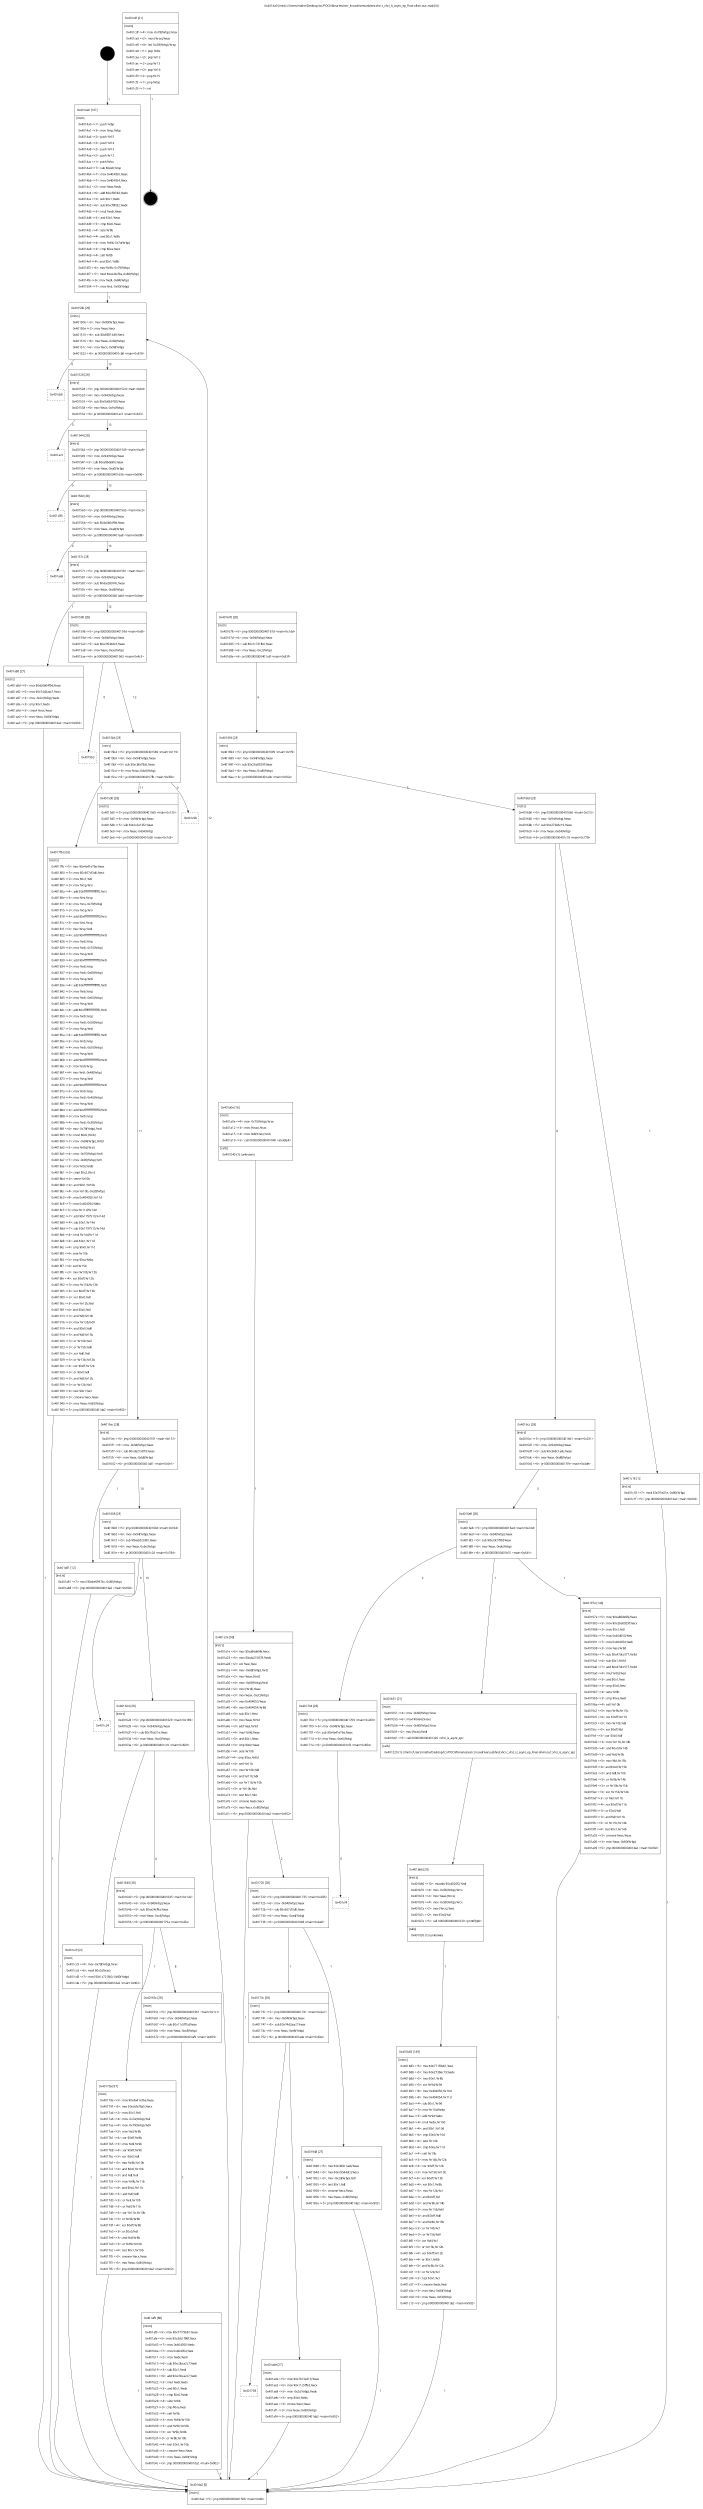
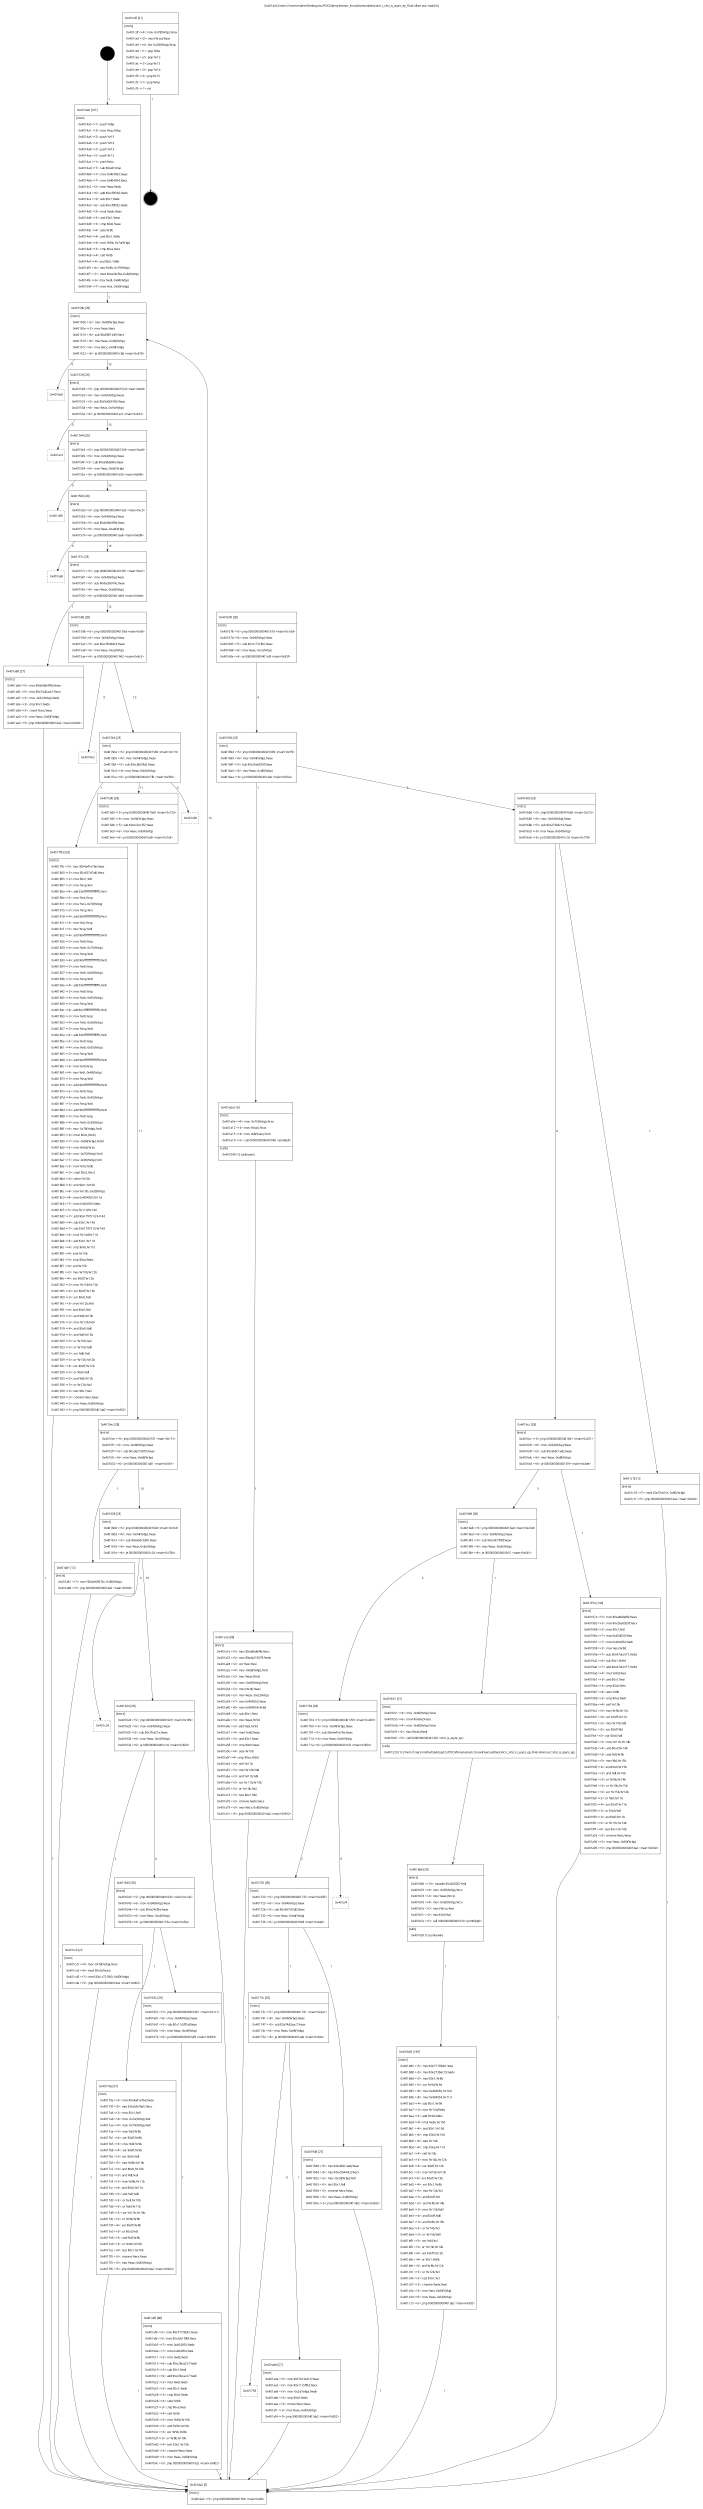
none -> (256, 941)
(546, 1583) -> (576, 1532)
(278, 1847) -> (313, 1813)
